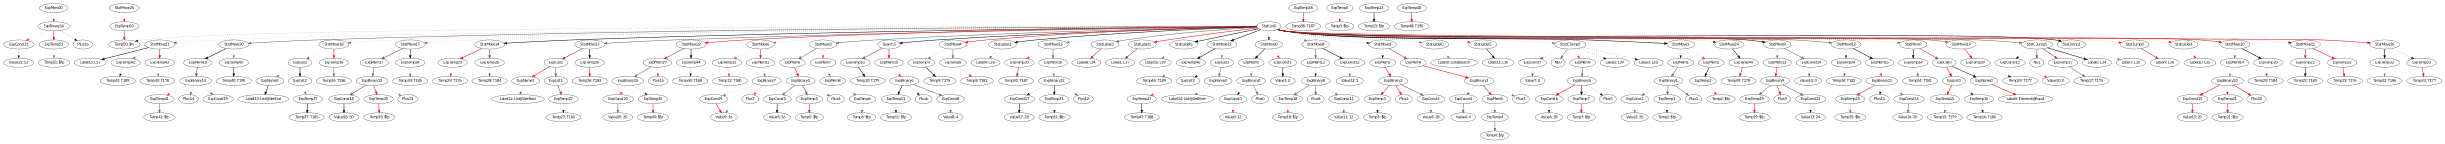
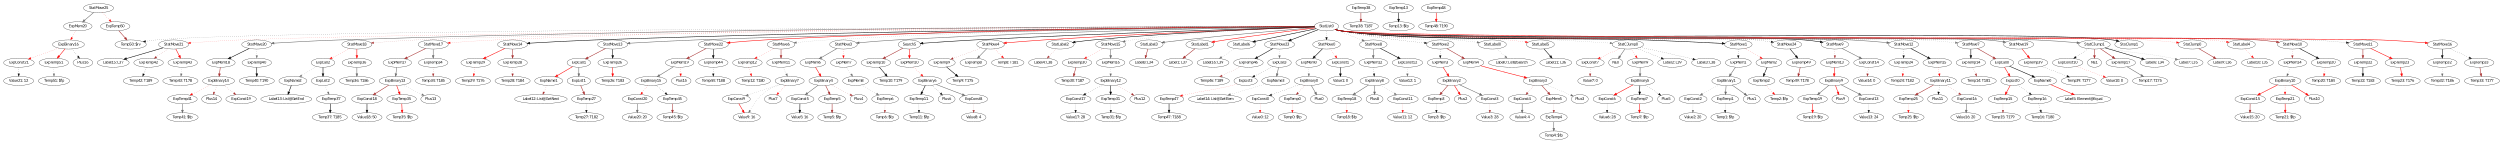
none -> (89, 16)
(410, 52) -> (433, 52)
(964, 71) -> (998, 53)
none -> (1301, 89)
(1019, 107) -> (1076, 107)
